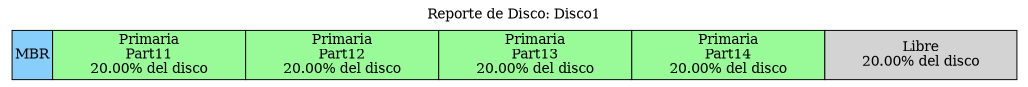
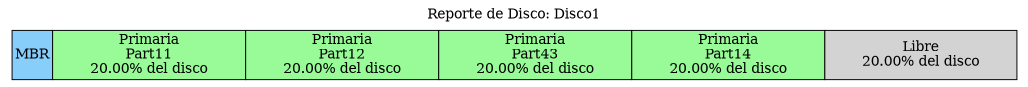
(535, 55) -> (535, 55)
